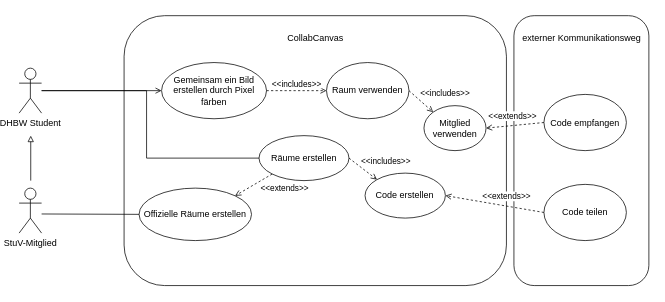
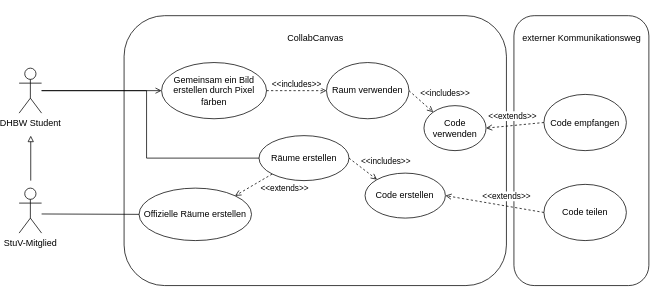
(455, 128) -> (455, 128)
